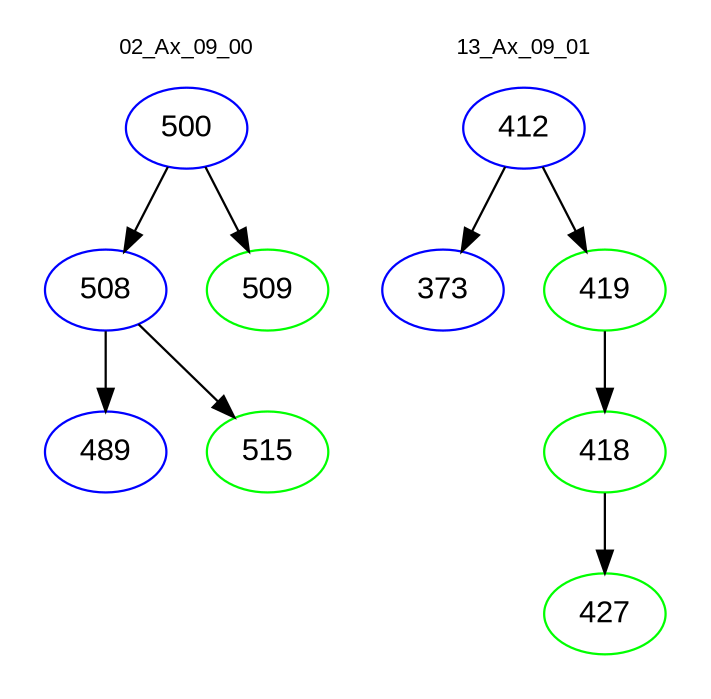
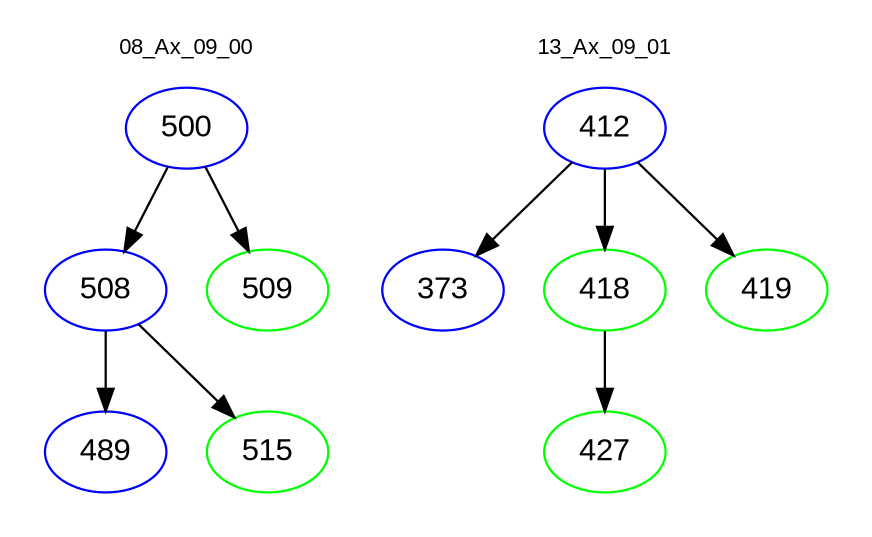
(187, 48) -> (187, 48)
(605, 360) -> (605, 198)
